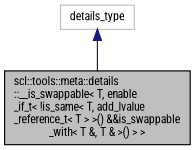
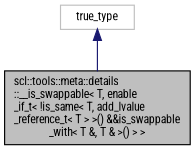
(97, 17) -> (97, 17)
